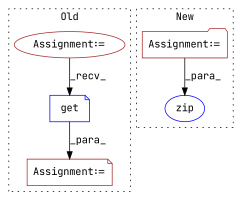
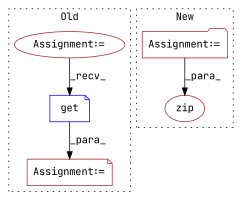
(185, 109) -> (185, 109)
